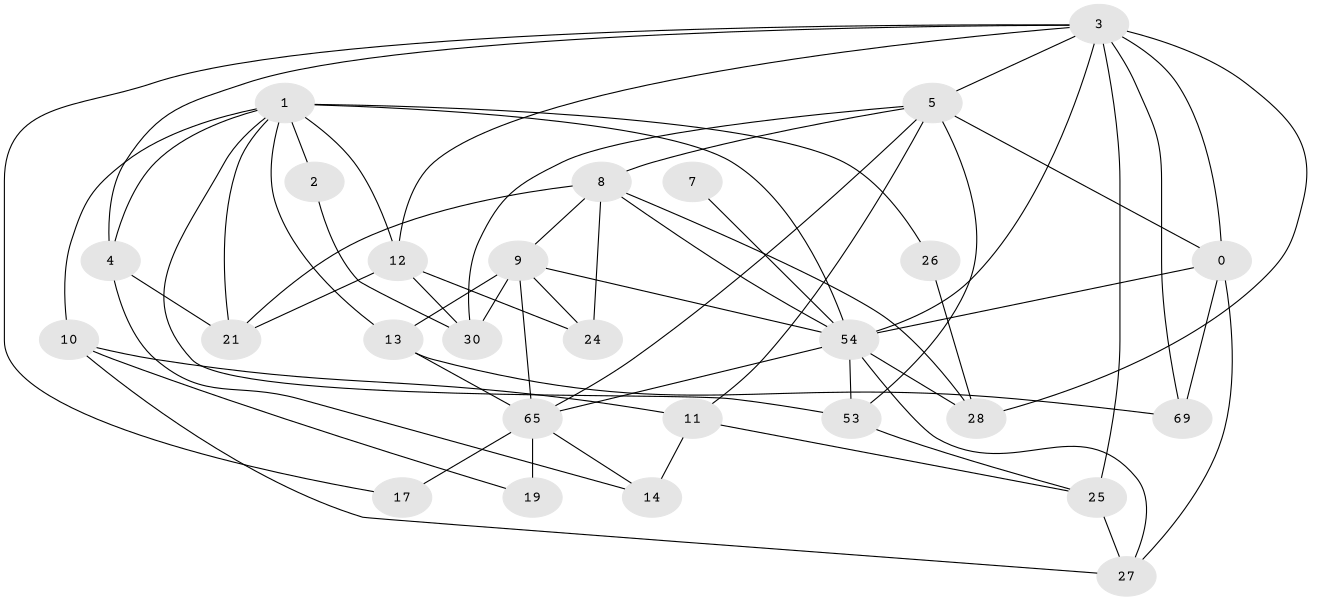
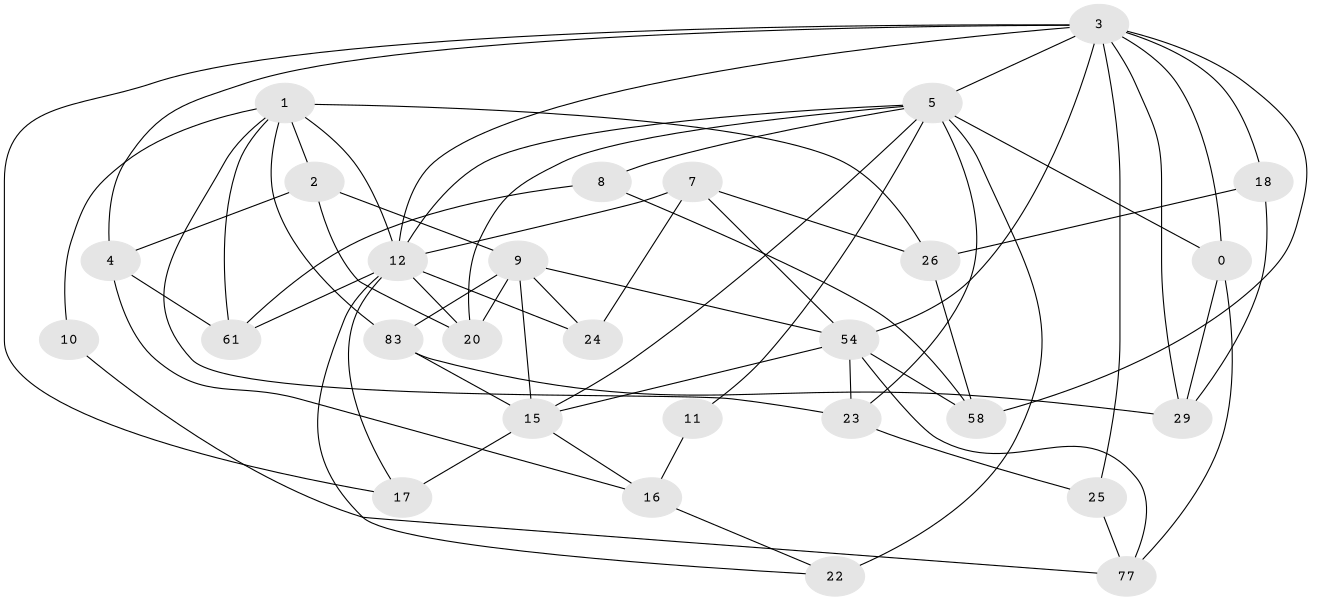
none -> (623, 129)
(623, 131) -> none
(165, 154) -> (212, 221)
none -> (1263, 182)
(560, 221) -> (428, 226)
none -> (816, 223)
none -> (547, 225)
(597, 261) -> (643, 261)
(722, 265) -> none
(1035, 300) -> none
(231, 340) -> (231, 340)
(393, 340) -> (393, 340)
(472, 340) -> (472, 340)
none -> (351, 378)
(380, 382) -> none
(533, 419) -> (533, 419)
(851, 419) -> (851, 419)
(976, 419) -> (976, 419)
(1182, 419) -> (1182, 419)
(895, 458) -> none
(533, 498) -> none
(652, 498) -> (652, 498)
none -> (835, 576)
(1127, 576) -> (1127, 576)
